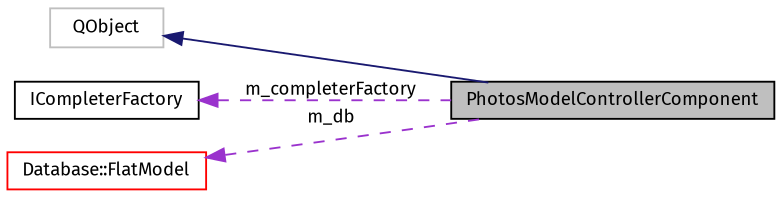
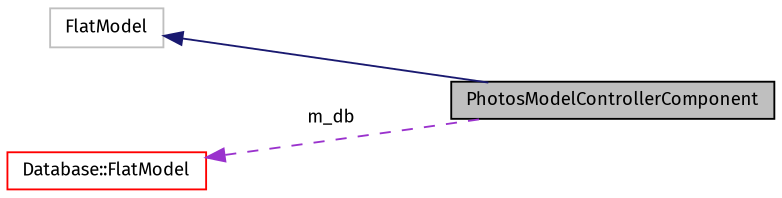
(107, 28) -> (107, 28)
(107, 100) -> none
